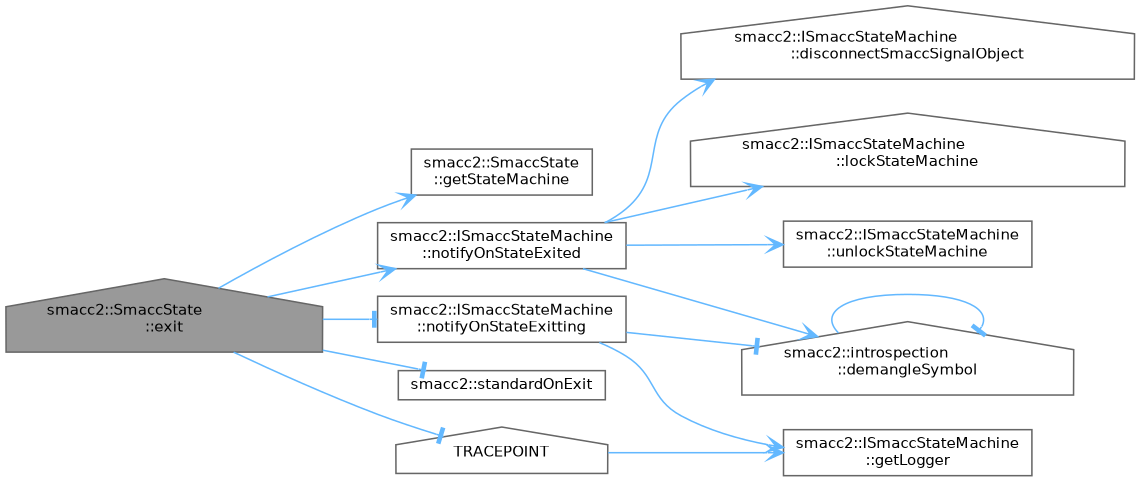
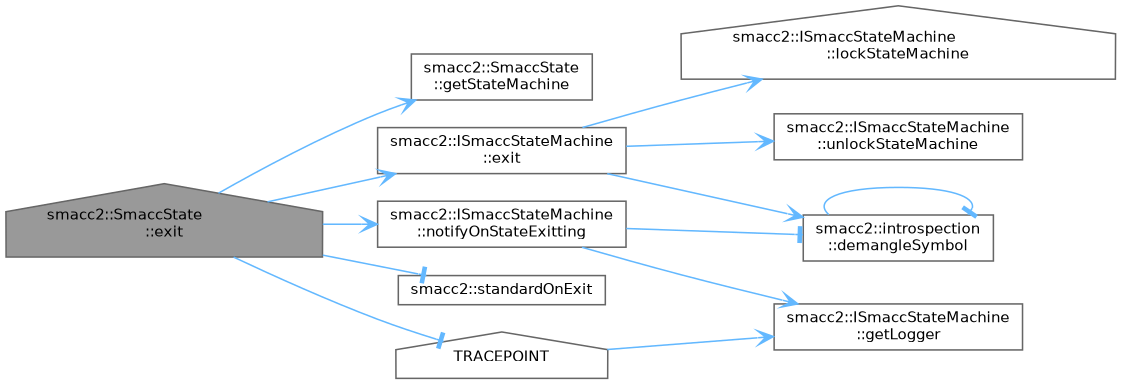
(908, 46) -> none
(502, 246) -> (502, 151)
(346, 319) -> (342, 224)
(908, 362) -> (898, 238)
